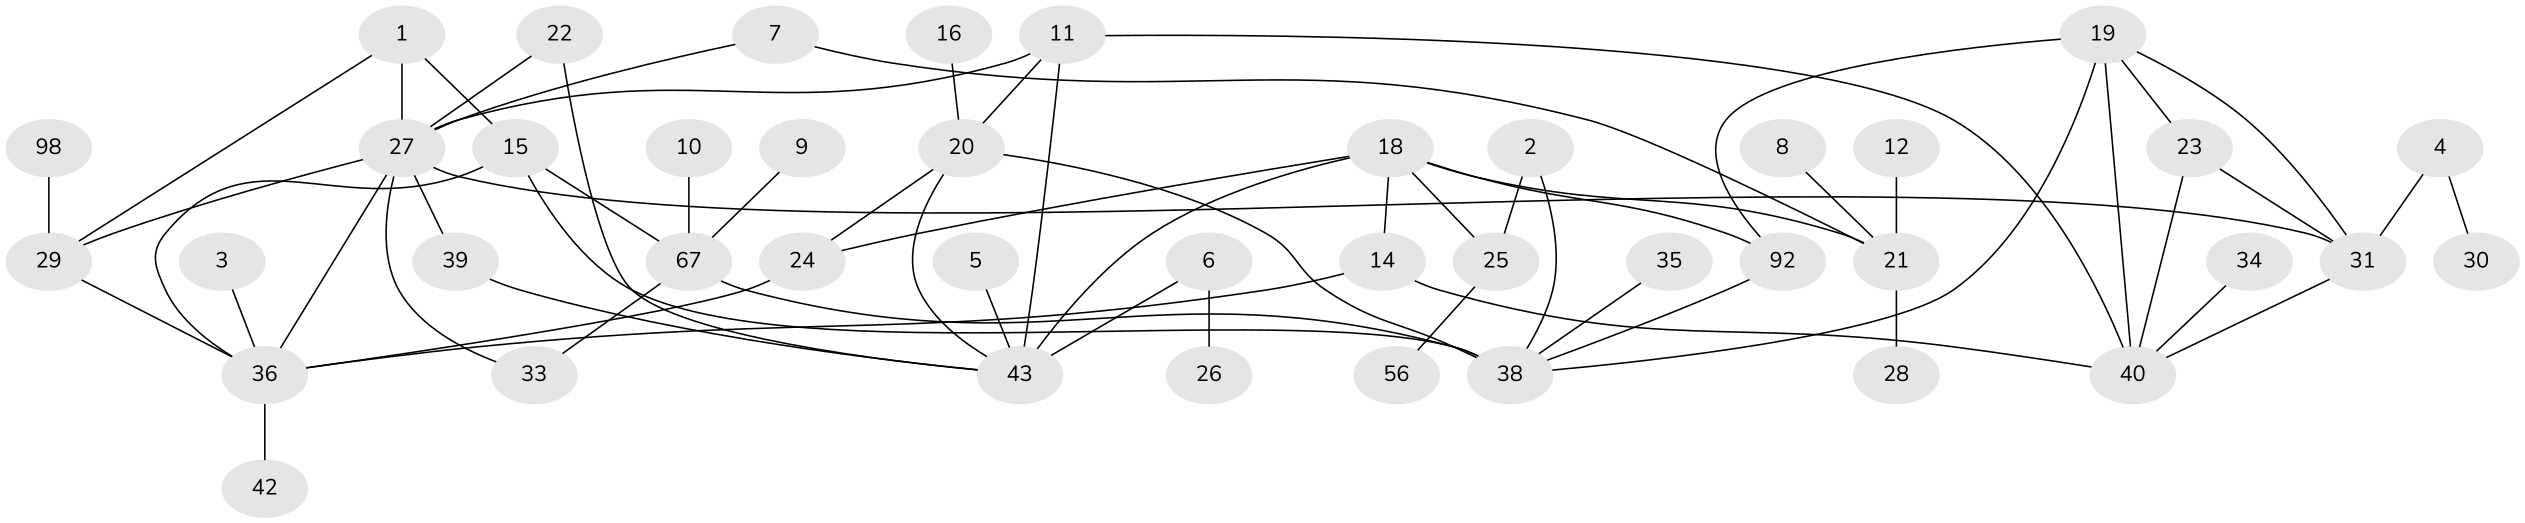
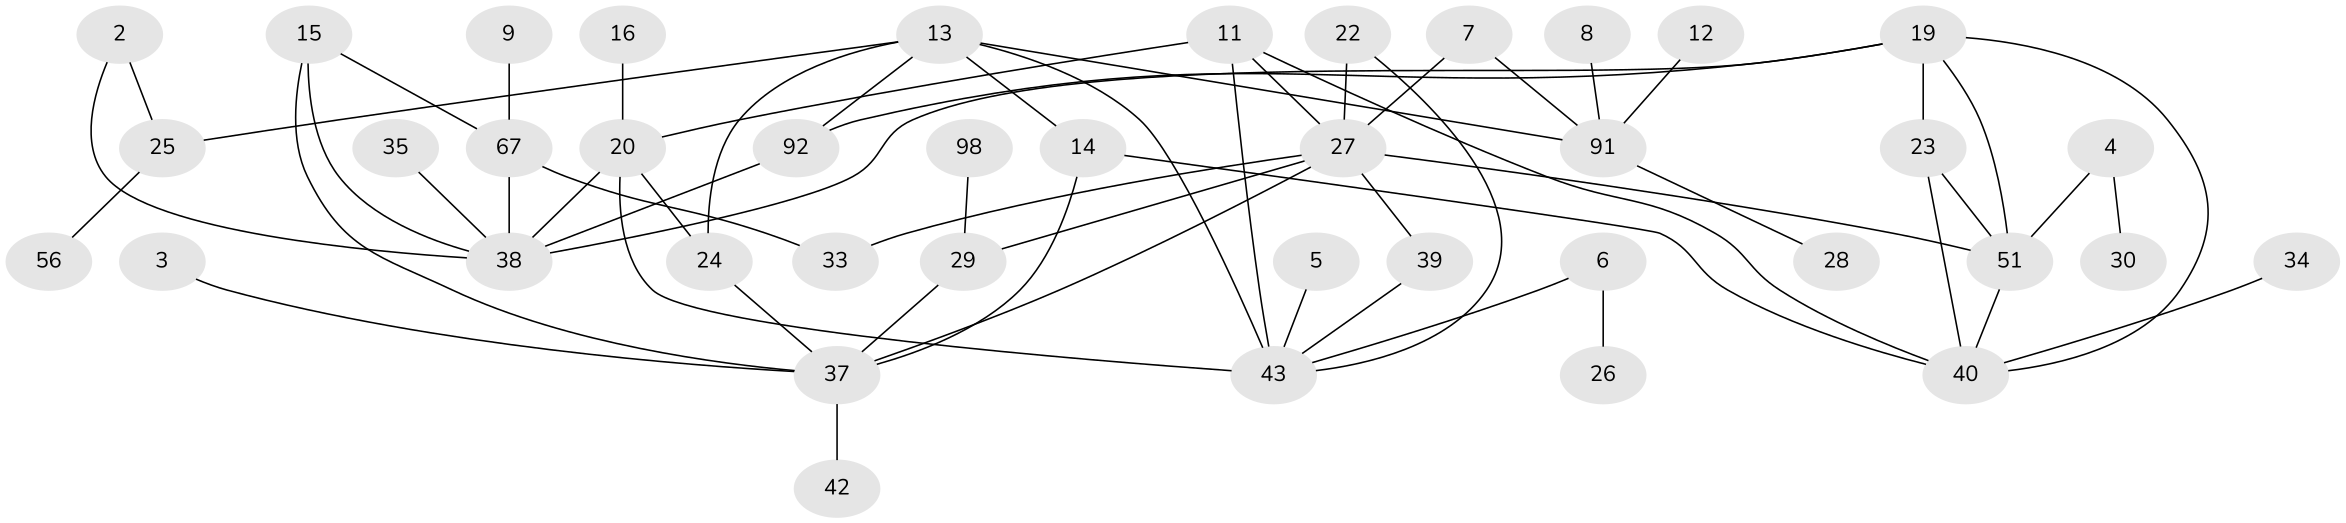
(402, 35) -> none
(689, 148) -> none
(1390, 148) -> (940, 35)
(1896, 262) -> (1603, 148)
(2363, 262) -> (2010, 262)
(265, 375) -> (837, 375)
